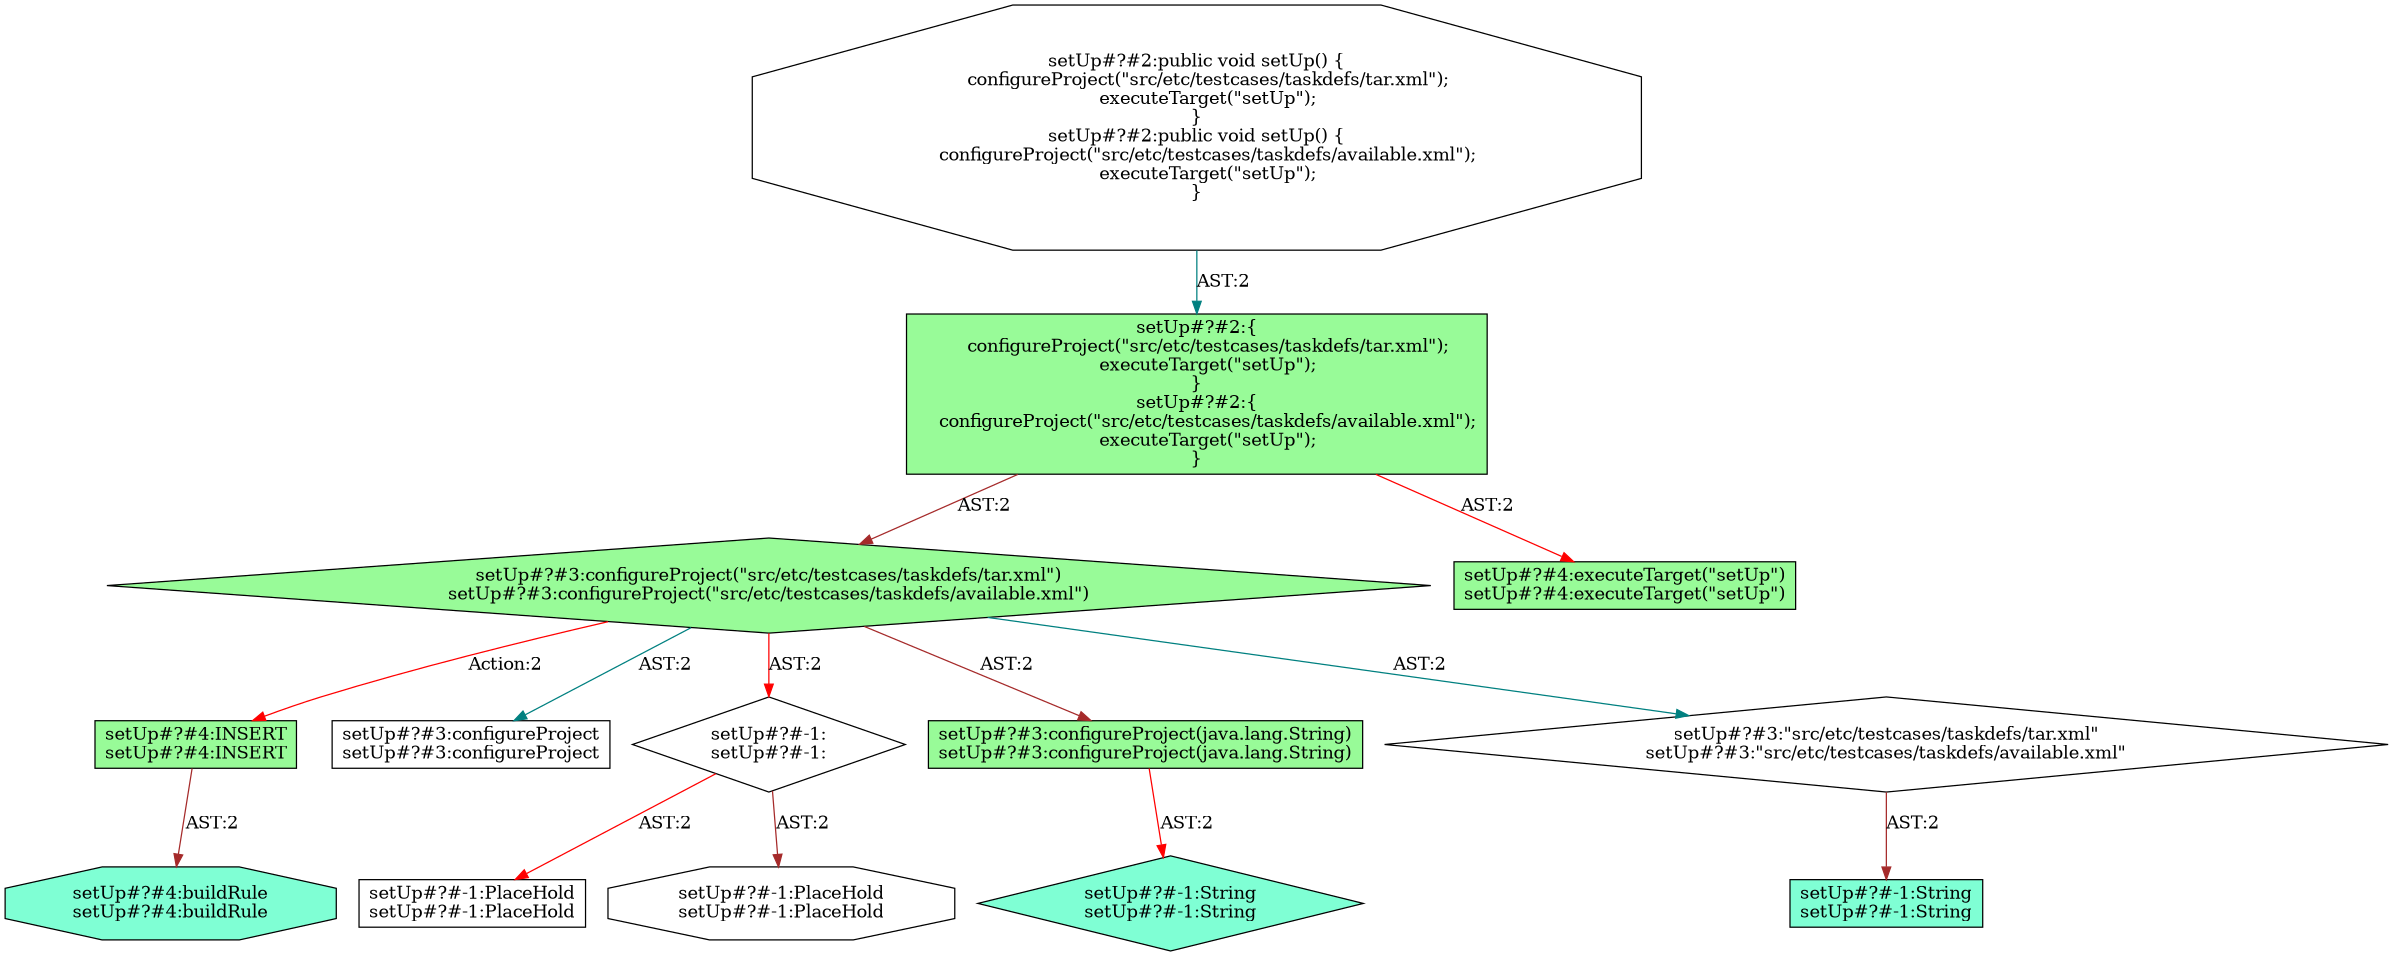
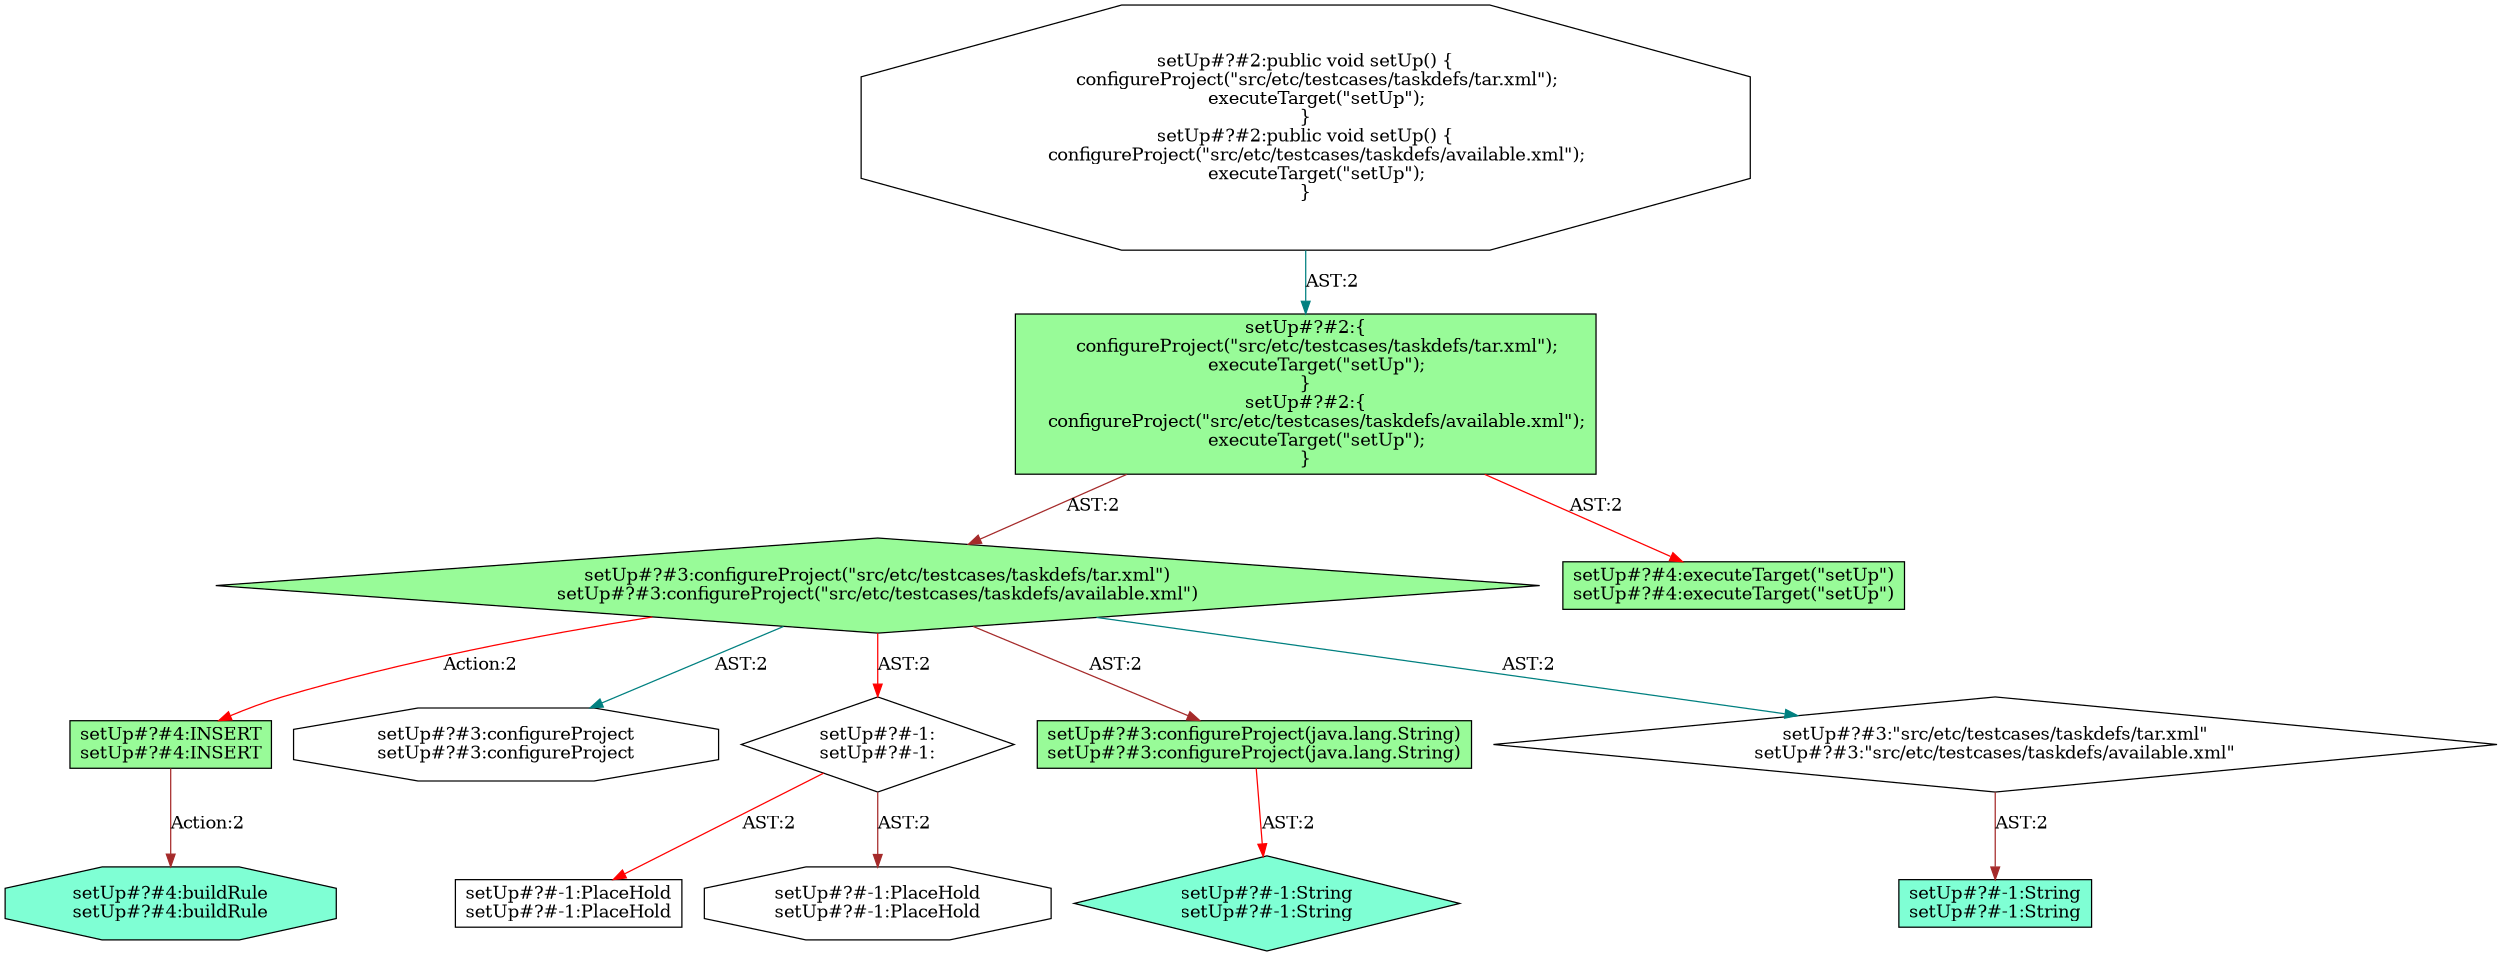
(471, 744) -> (506, 744)
(213, 824) -> (208, 824)
